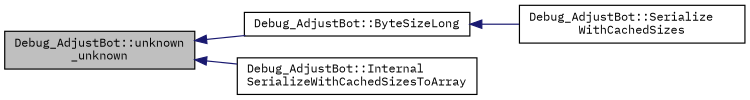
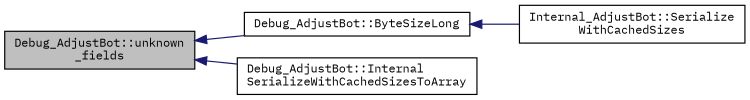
(632, 24) -> (632, 24)
(100, 50) -> (100, 50)
